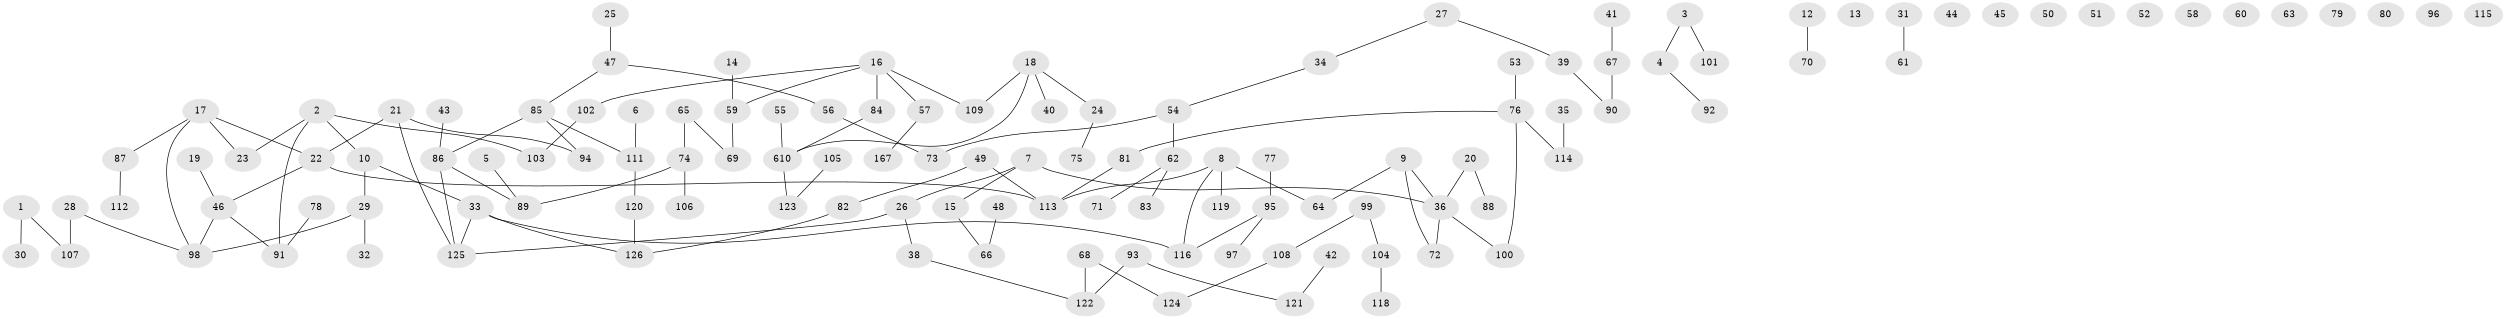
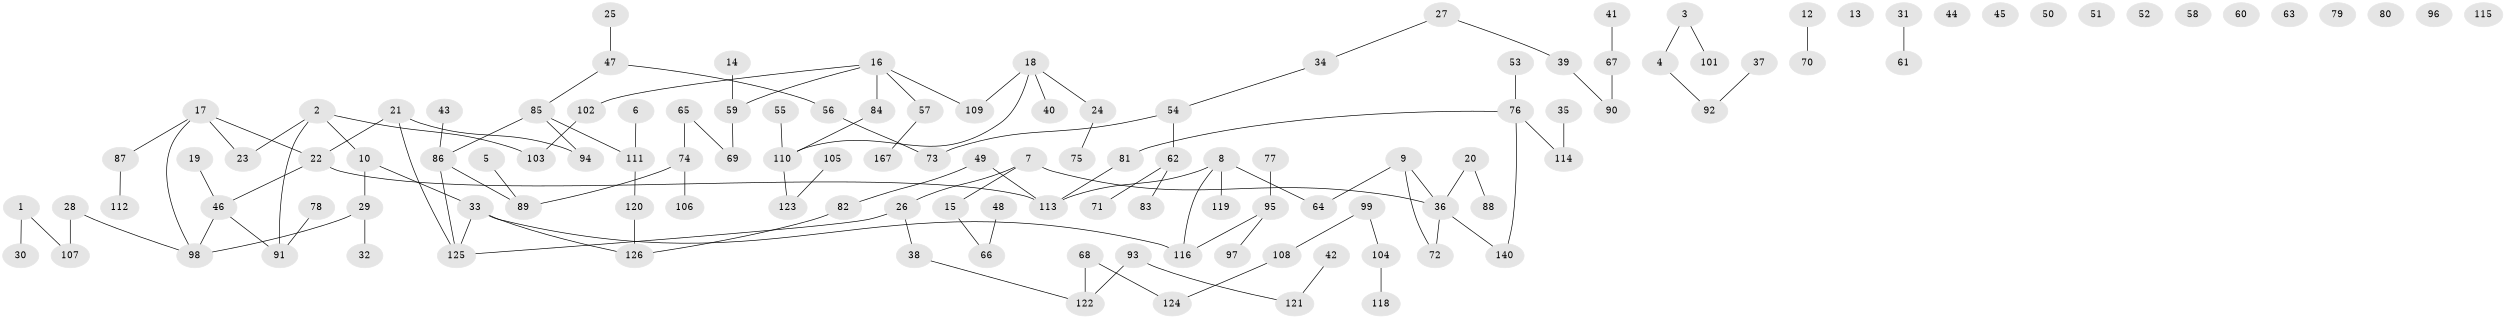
none -> (1759, 63)
(783, 159) -> (783, 159)
(1505, 256) -> (1505, 256)
